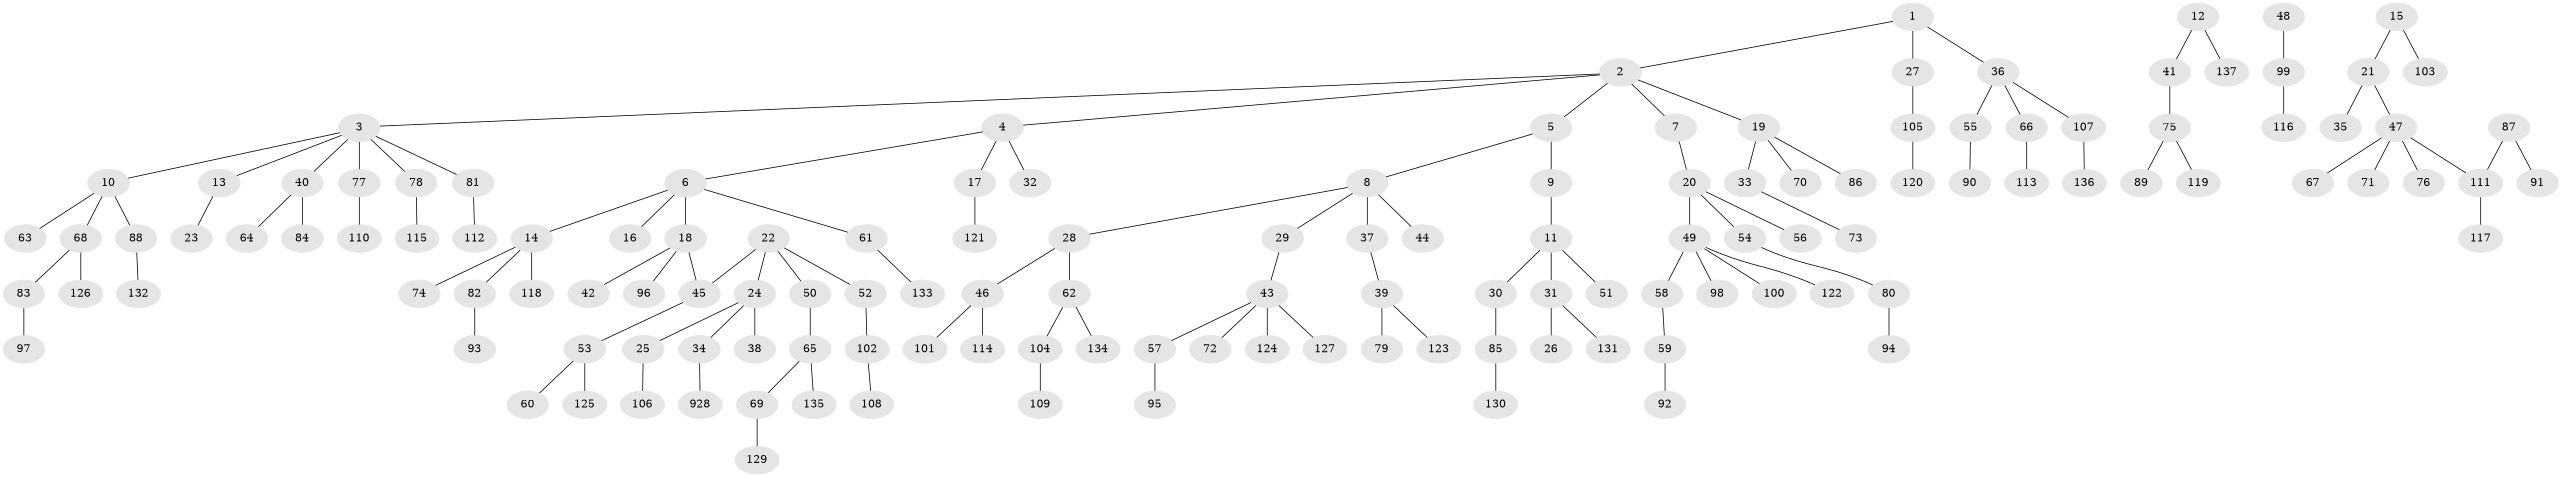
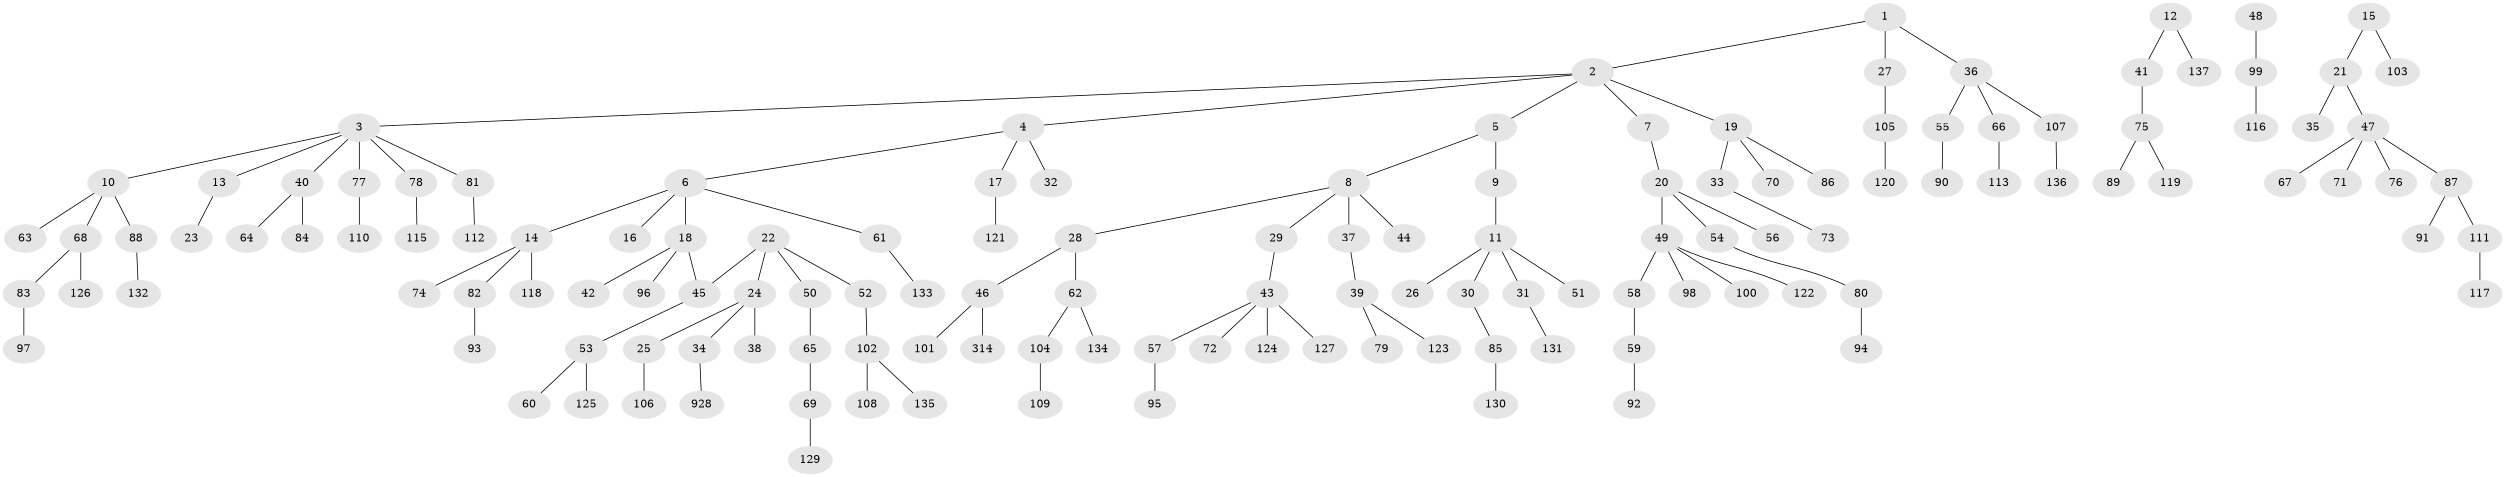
(2438, 155) -> (2410, 155)
(1551, 322) -> (1454, 266)
(983, 349) -> (983, 349)
(812, 377) -> (896, 377)
